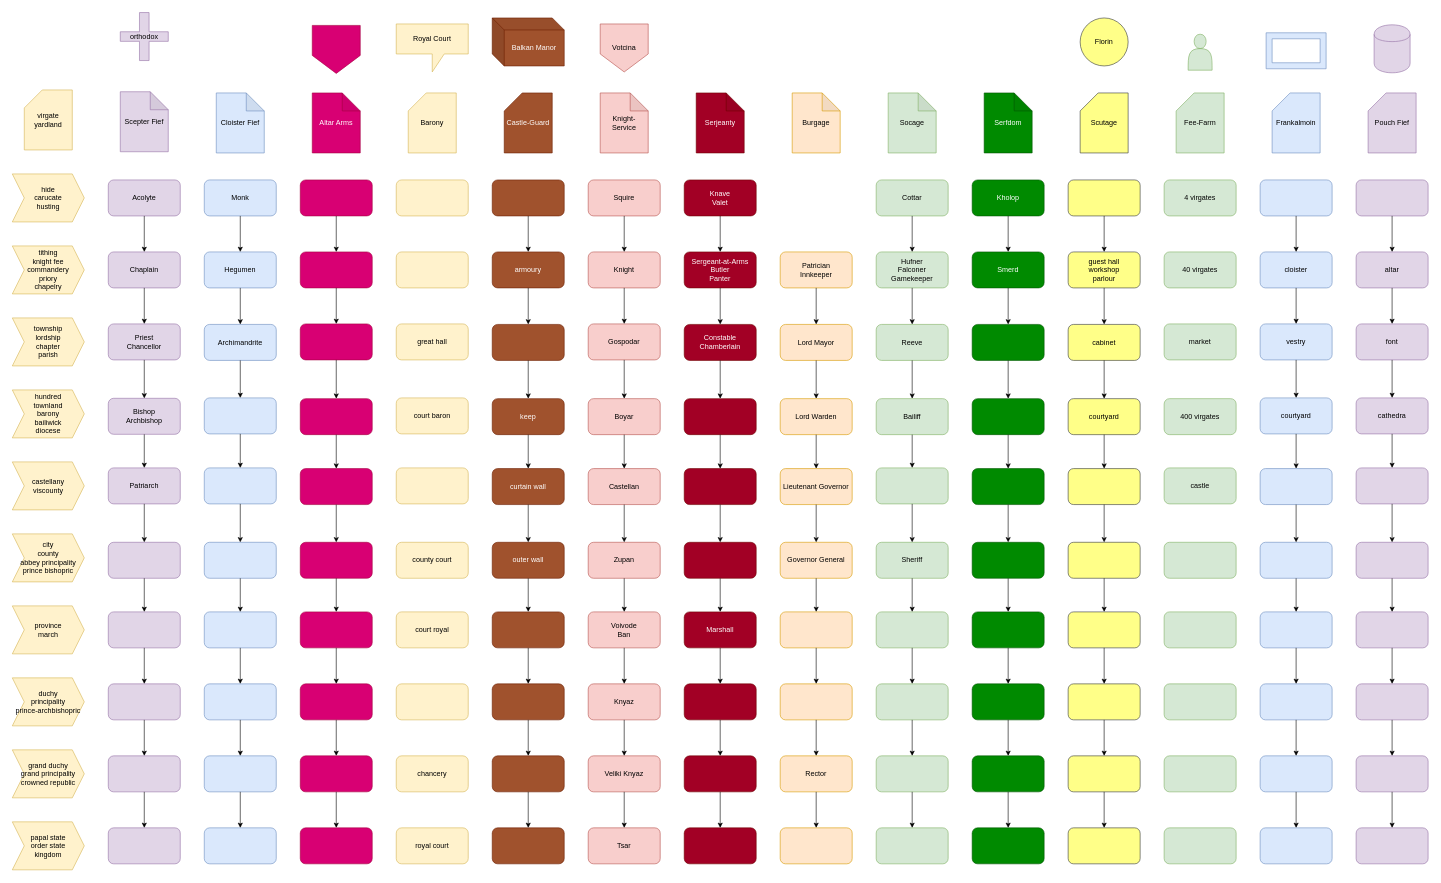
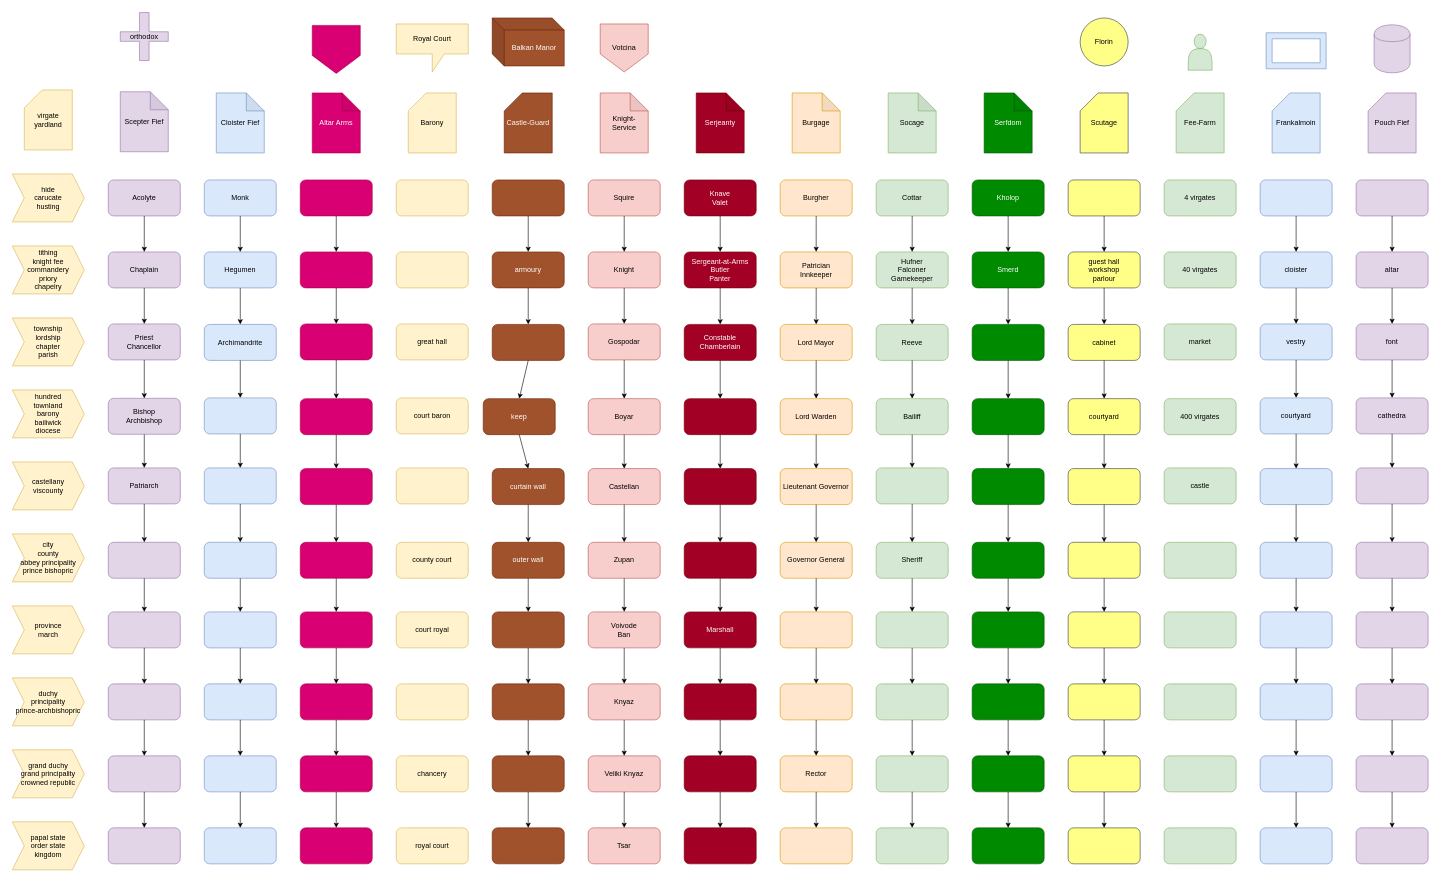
none -> (816, 198)
none -> (816, 246)
(528, 416) -> (519, 416)
